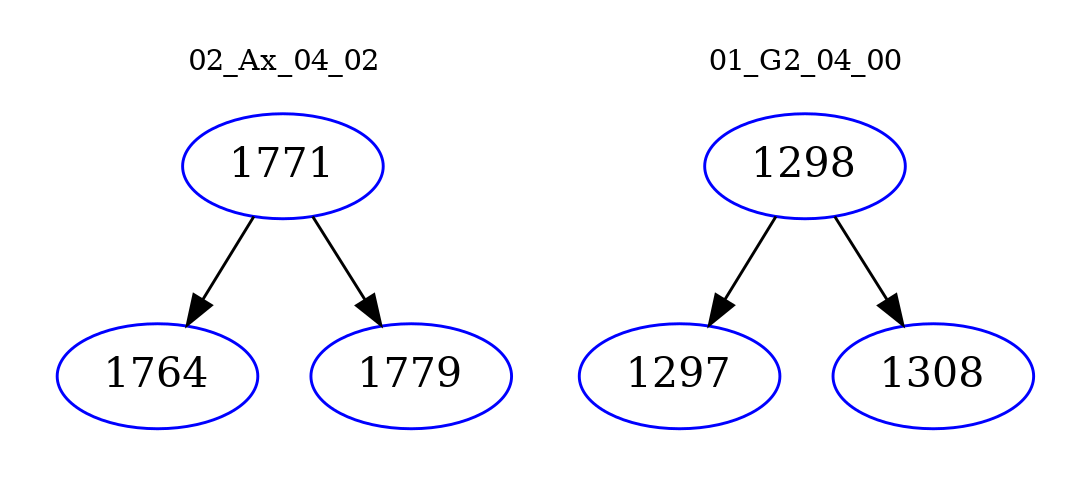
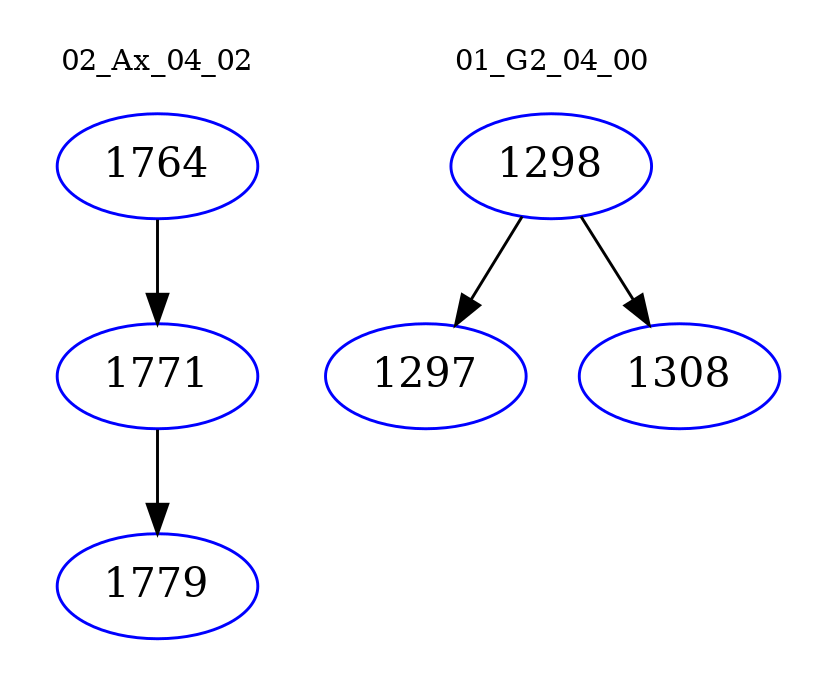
(228, 258) -> (158, 257)
